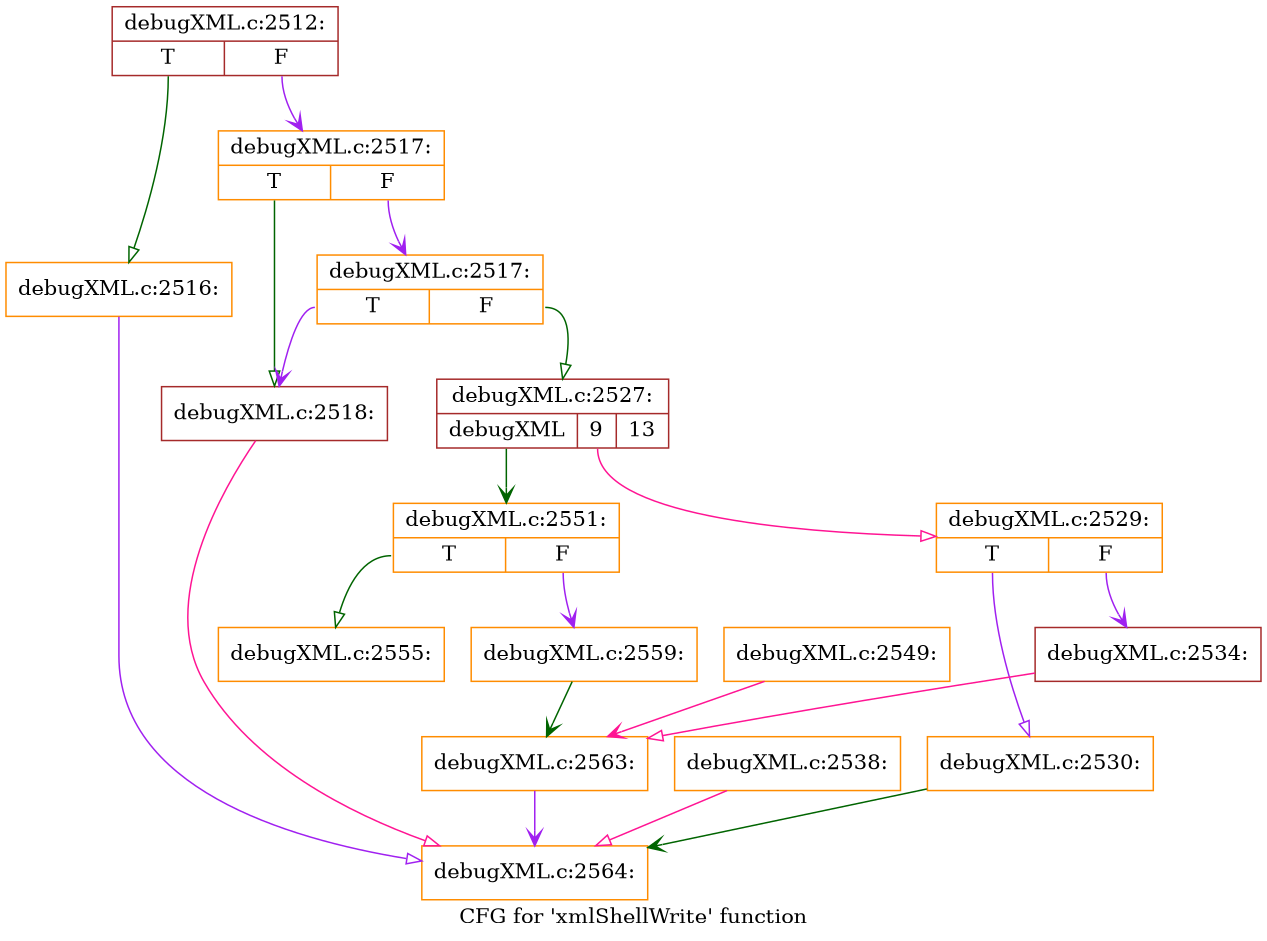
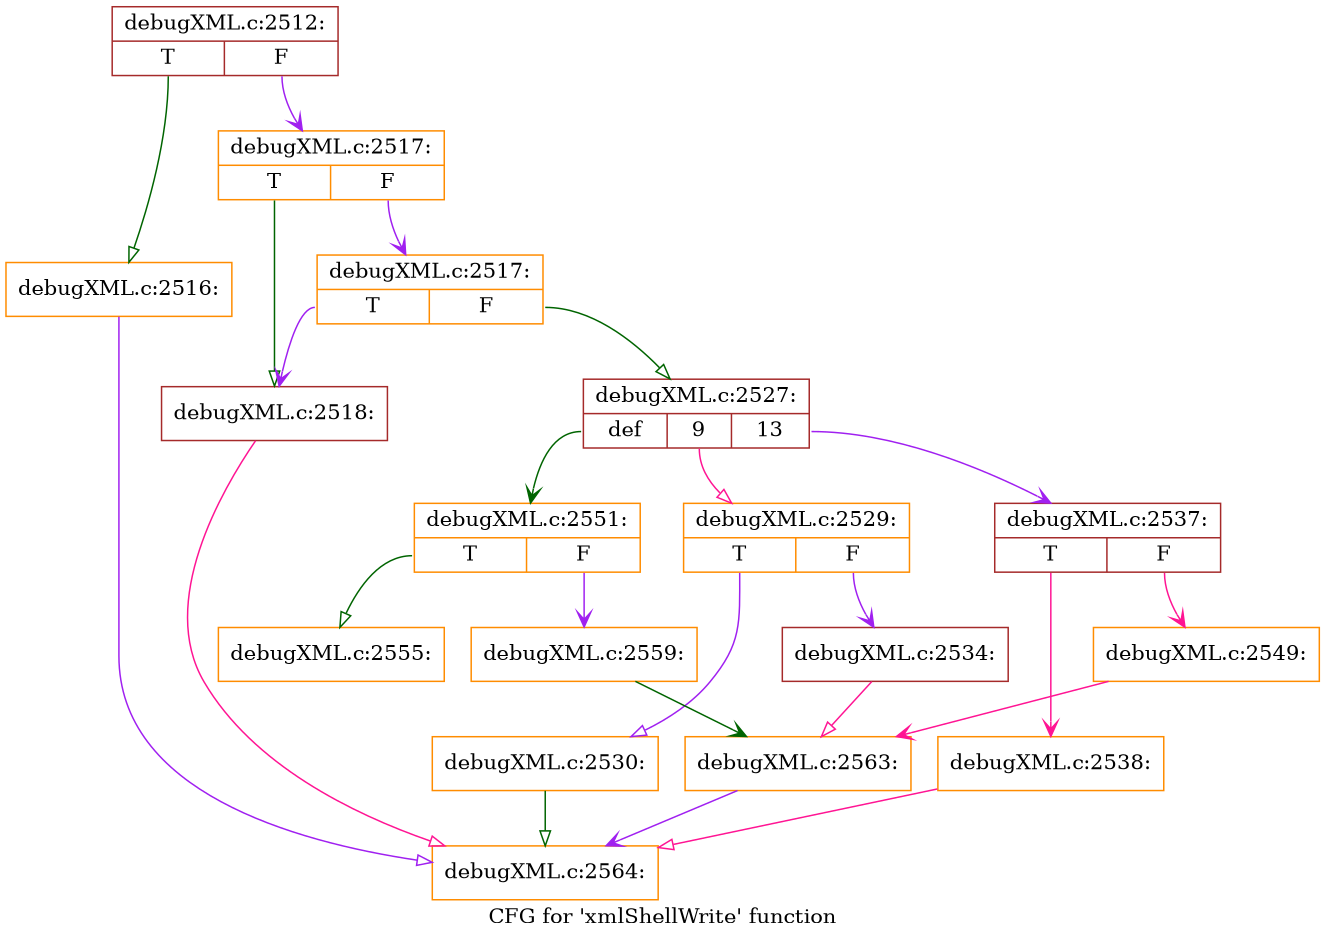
(507, 430) -> (625, 430)
none -> (1108, 538)
(795, 817) -> (545, 811)
